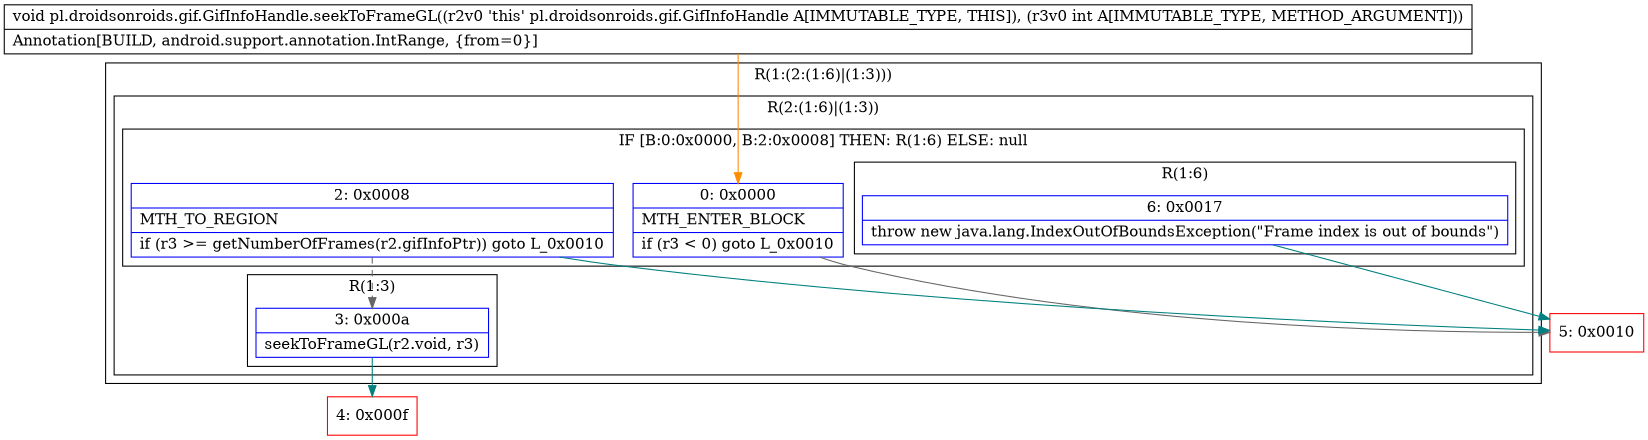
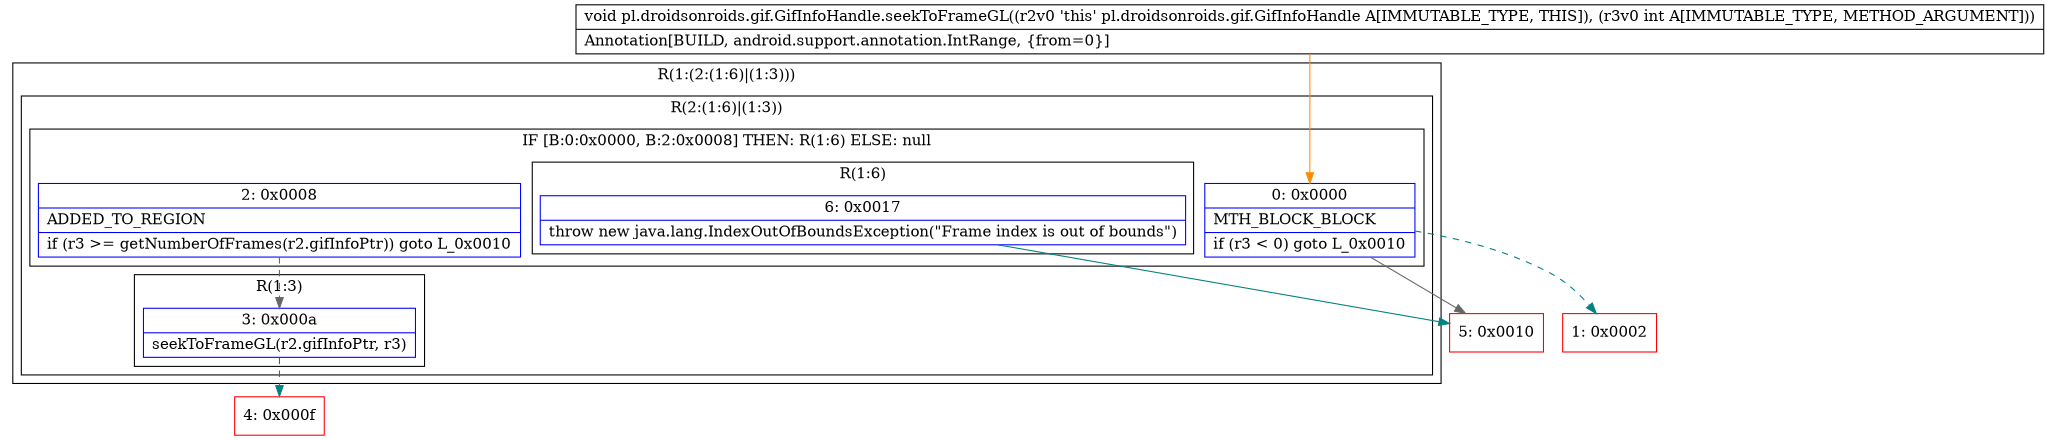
(209, 220) -> (126, 220)
(724, 220) -> (1295, 220)
(999, 302) -> none
none -> (1610, 333)
(372, 345) -> (279, 345)
(372, 372) -> (279, 372)
